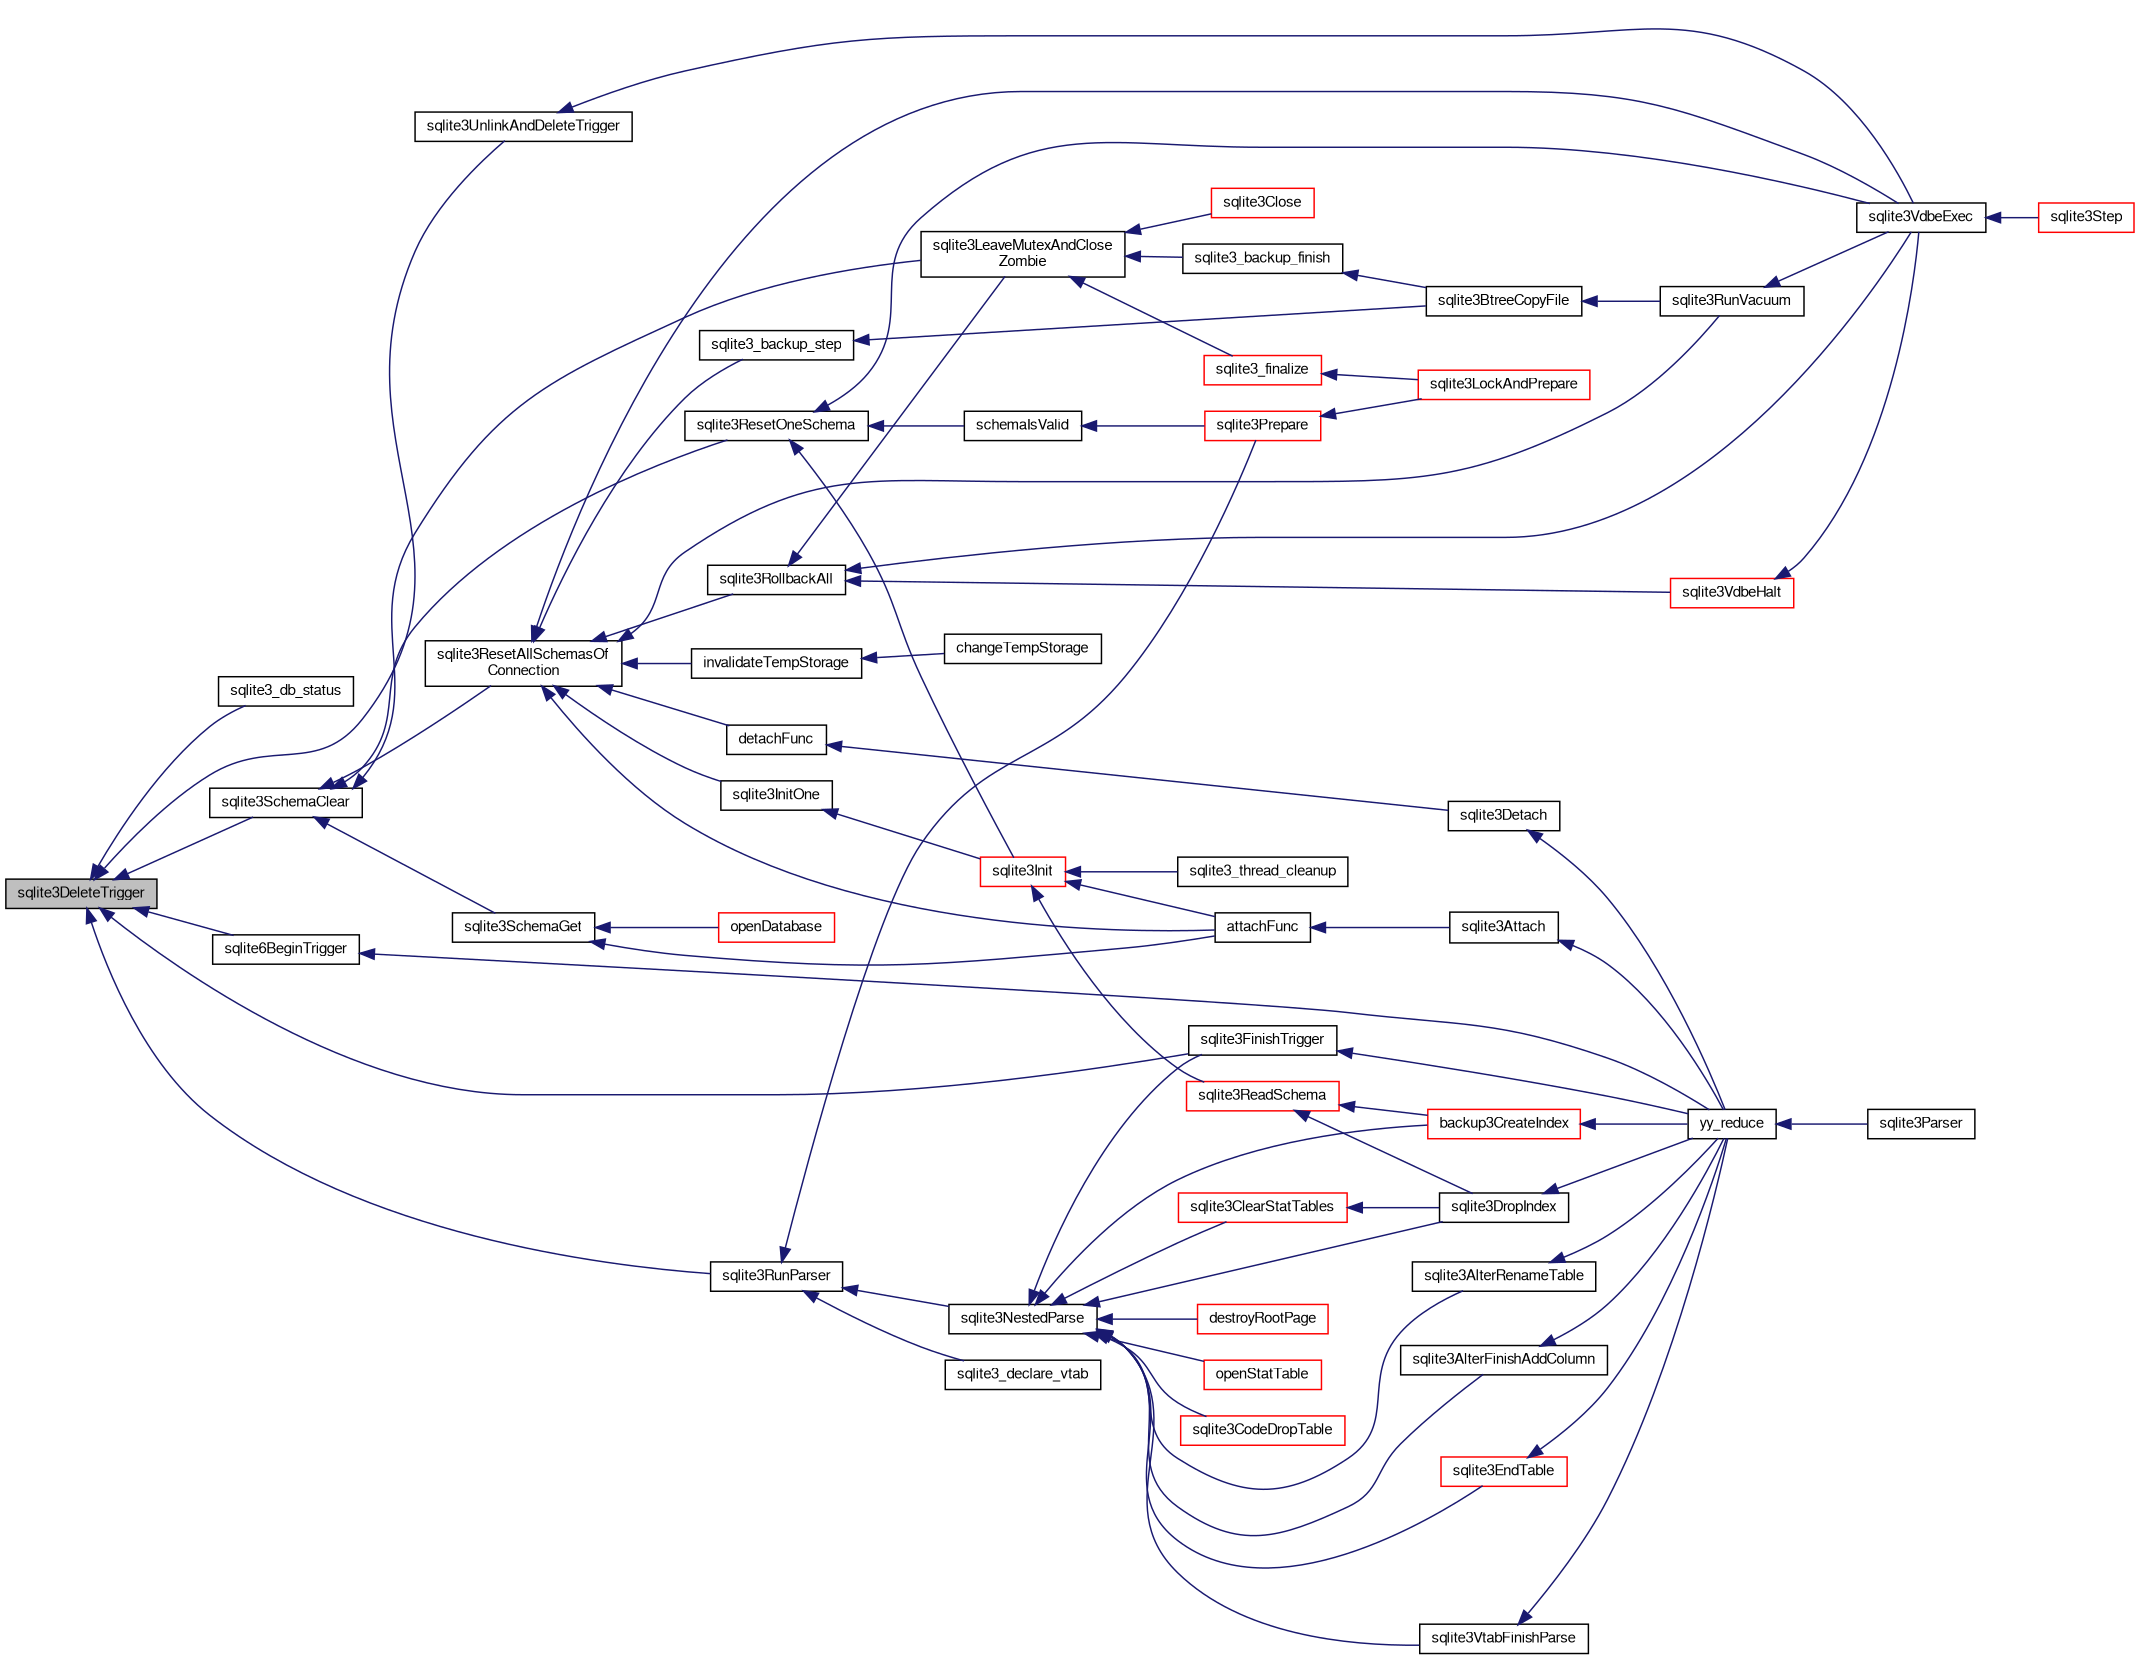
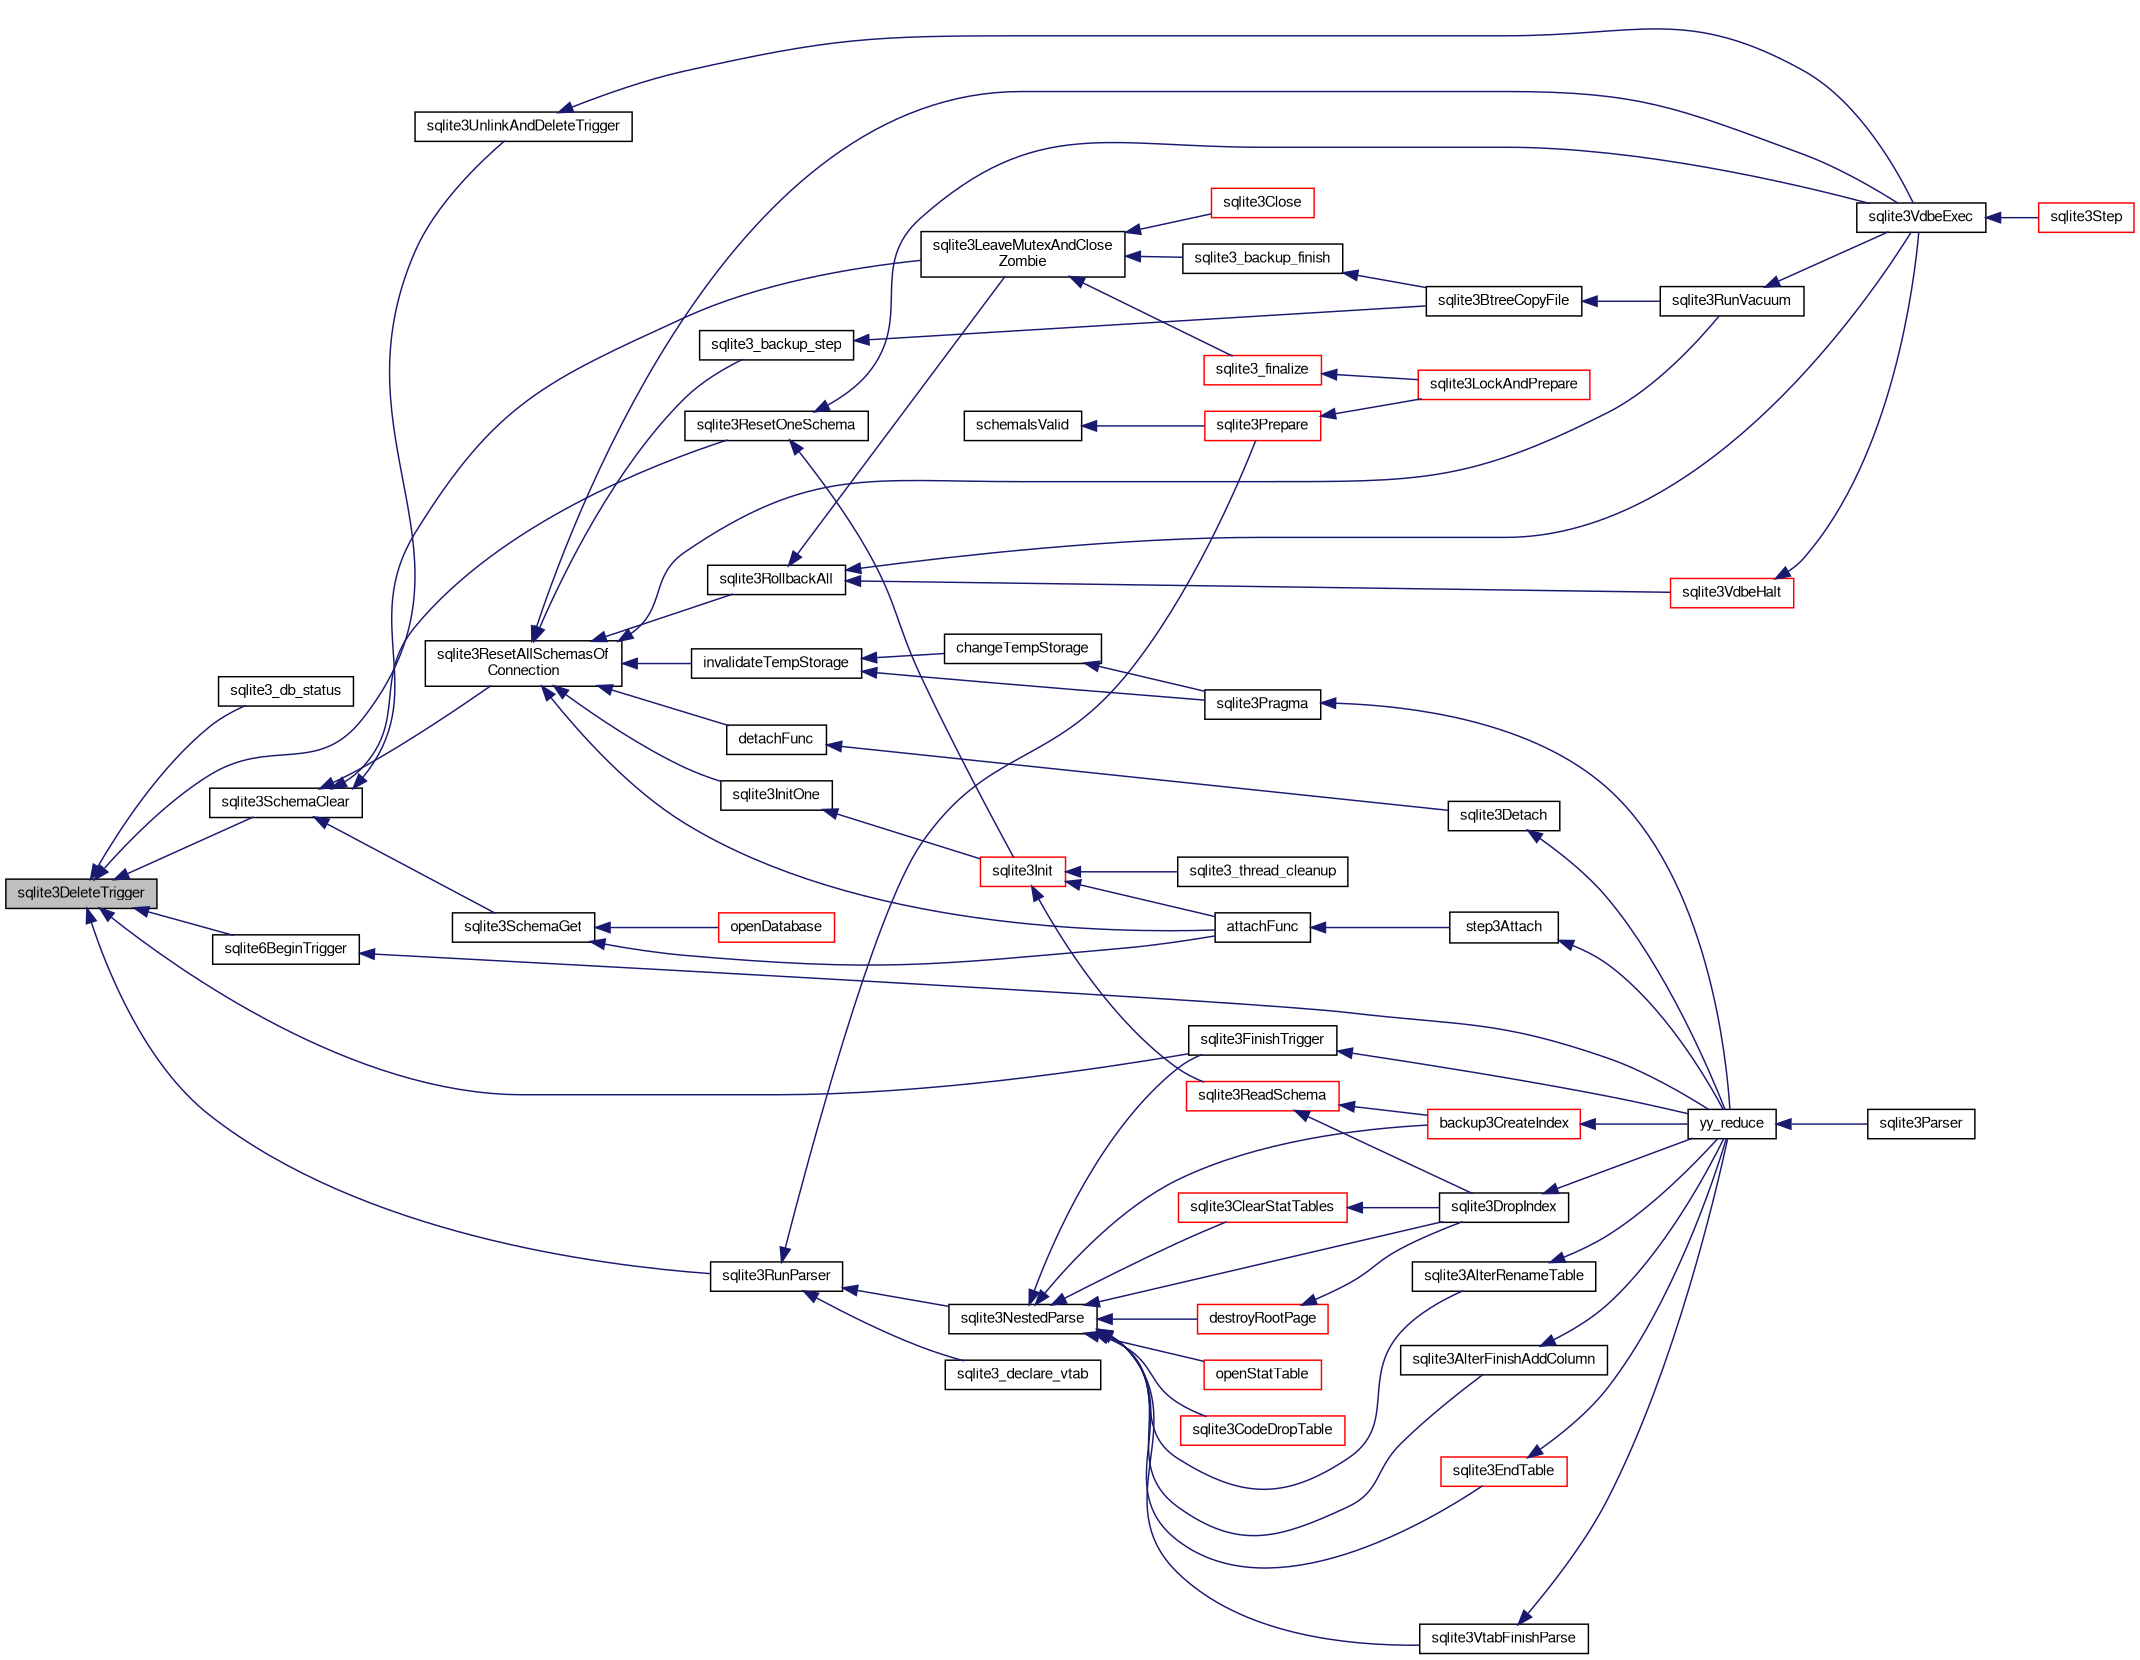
(924, 426) -> none
none -> (1263, 705)
(1504, 928) -> (1504, 928)
none -> (1387, 1257)
